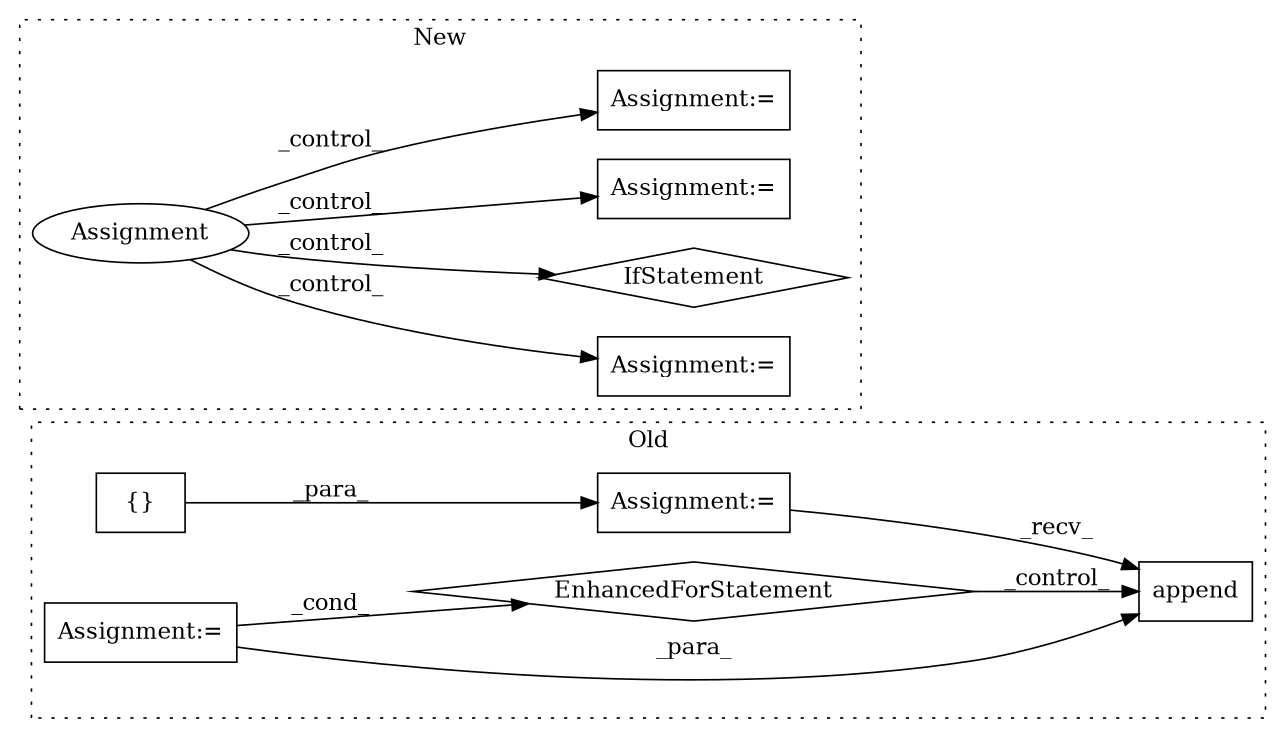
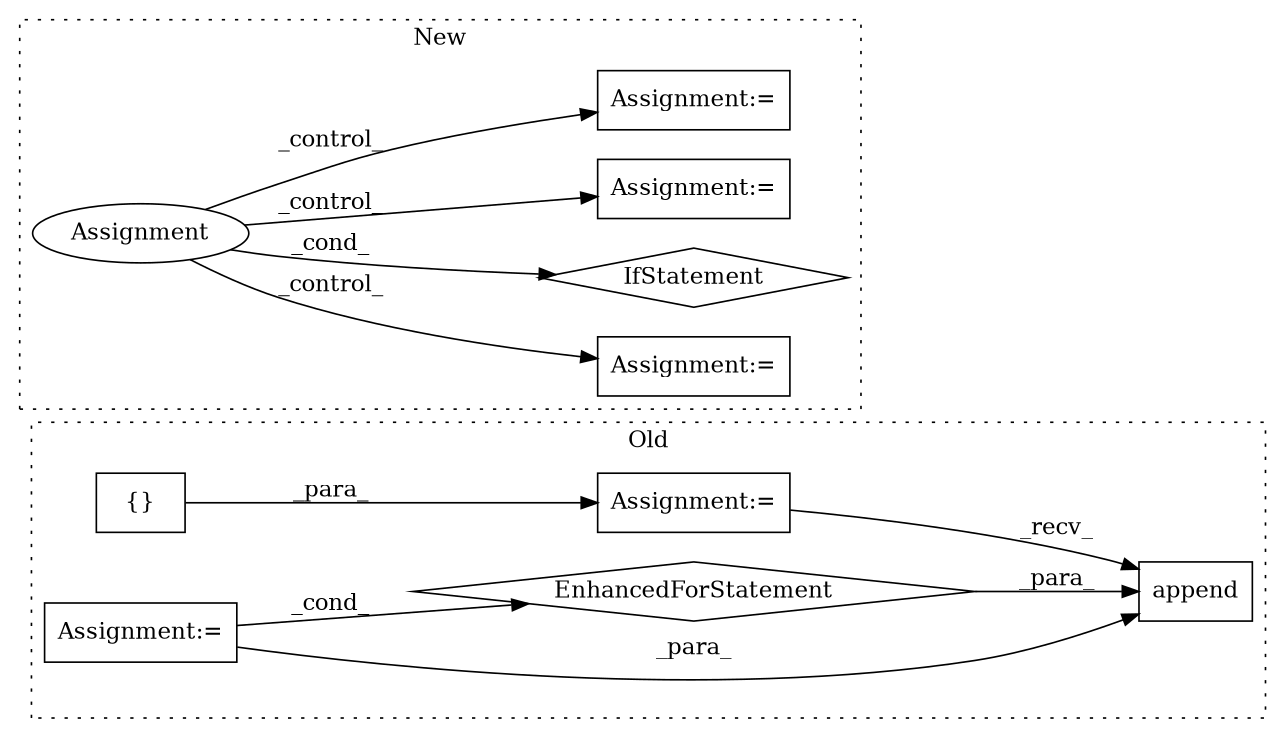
(331, 244) -> (331, 244)
(1057, 579) -> (1057, 579)
